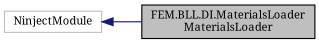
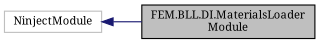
(228, 22) -> (228, 22)
